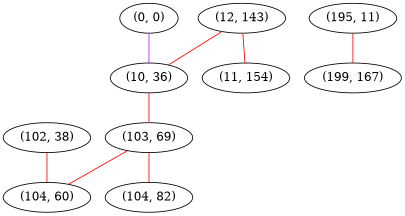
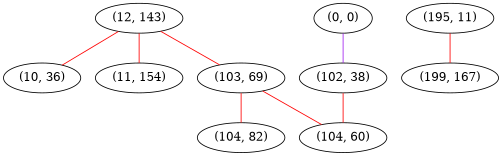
(149, 48) -> (343, 48)
(149, 108) -> (190, 48)
